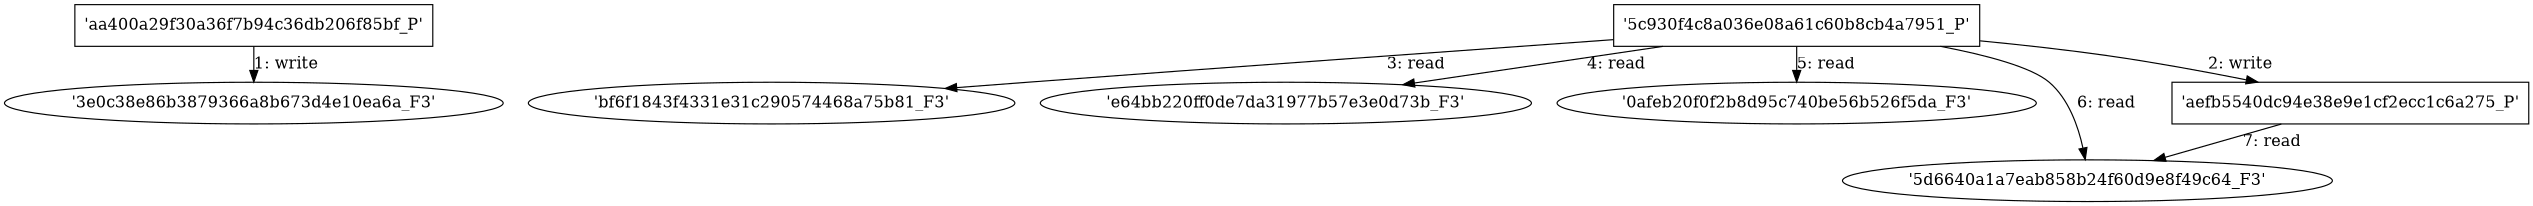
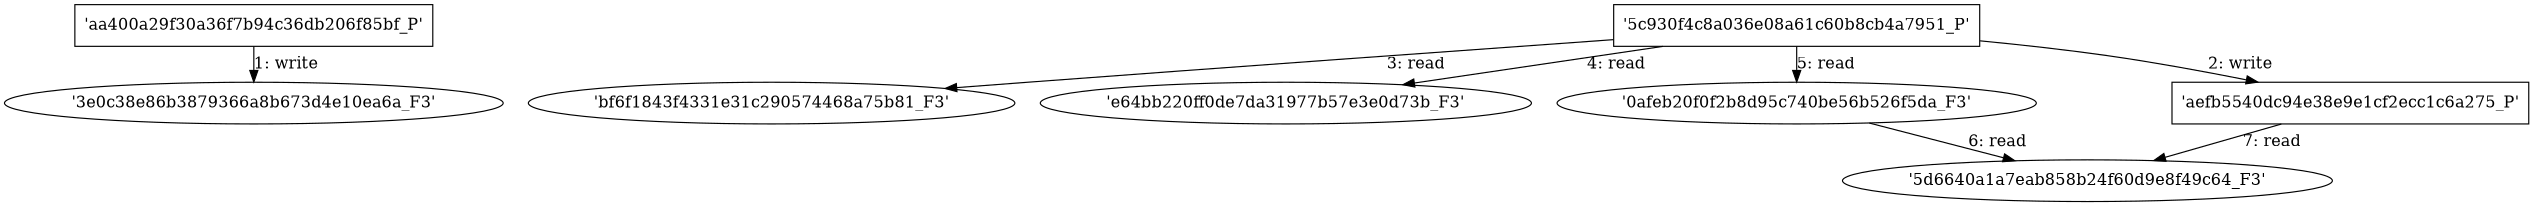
(2032, 72) -> (1936, 140)
